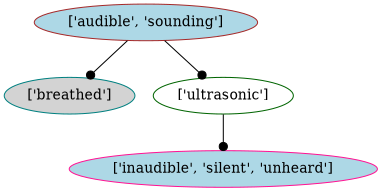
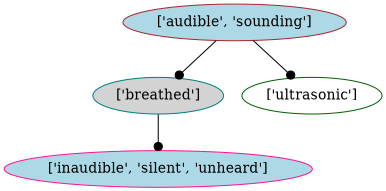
(223, 128) -> (158, 128)
